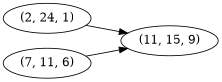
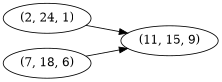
(47, 63) -> (47, 63)
